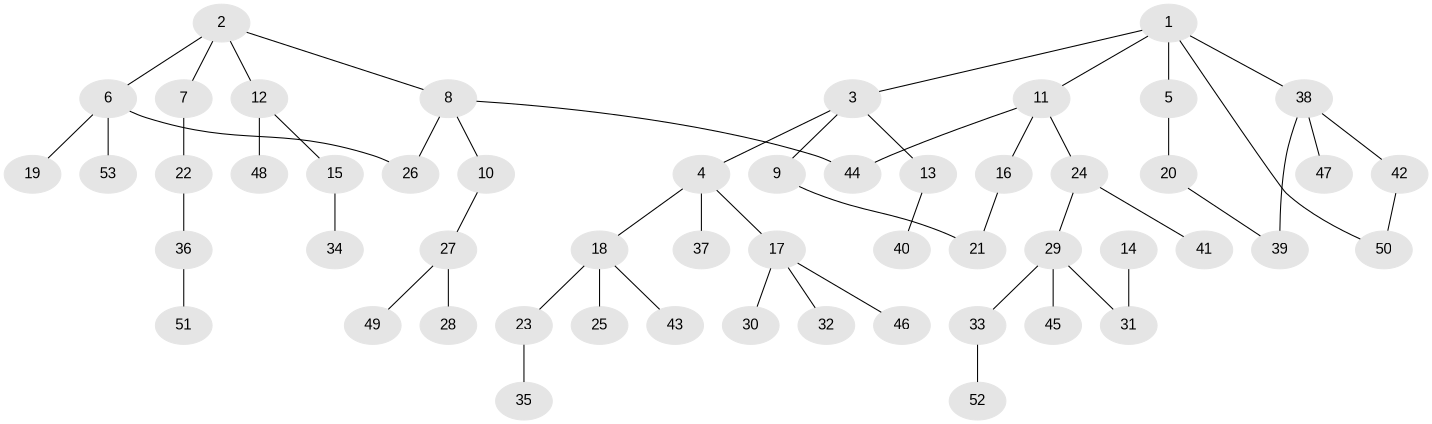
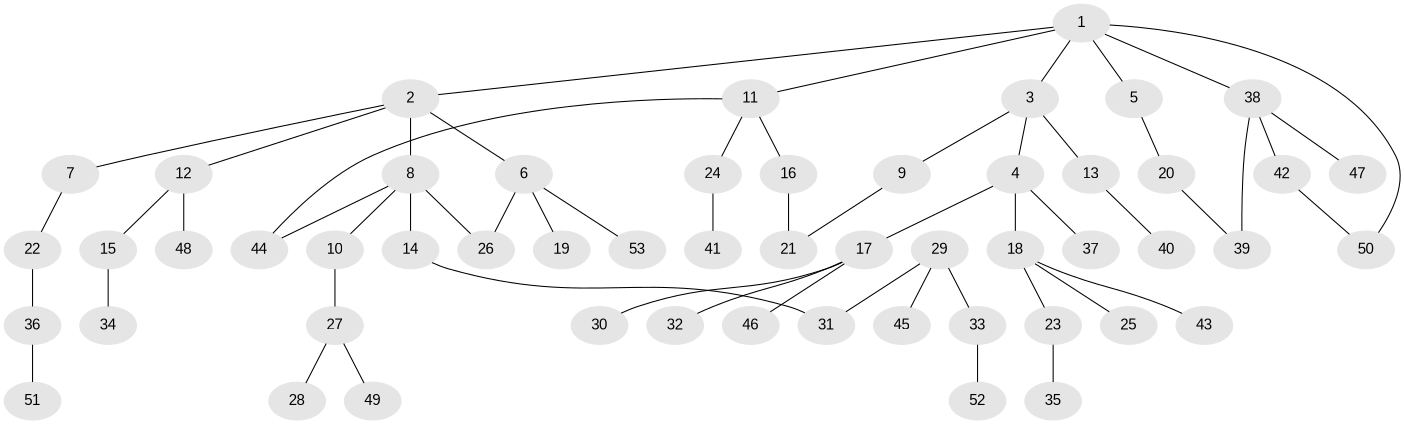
none -> (746, 61)
none -> (411, 212)
(1066, 212) -> none
